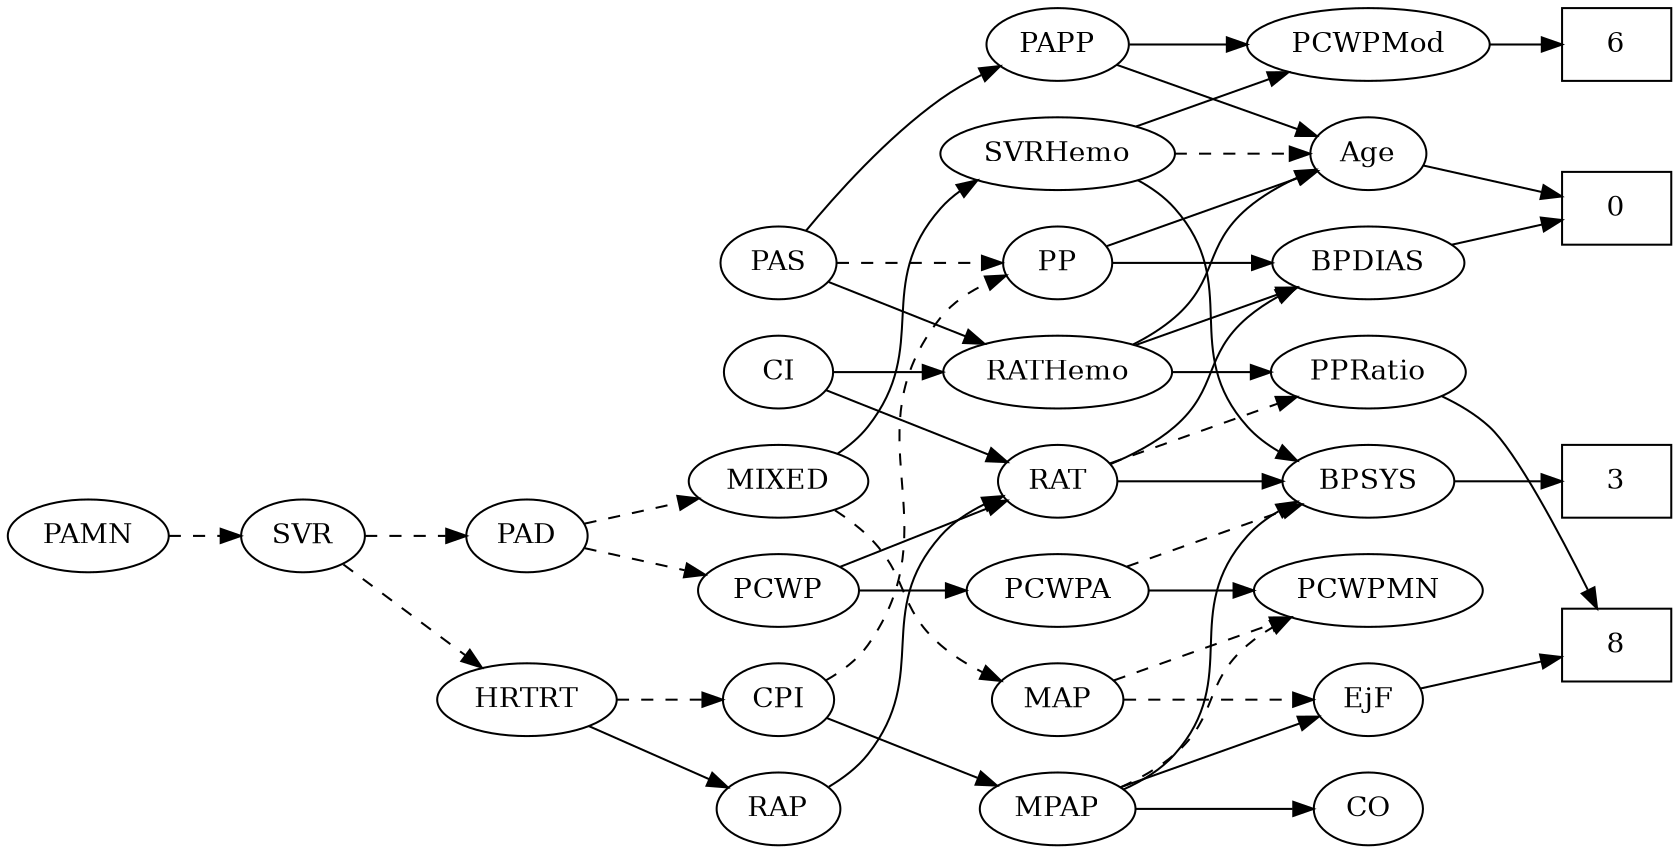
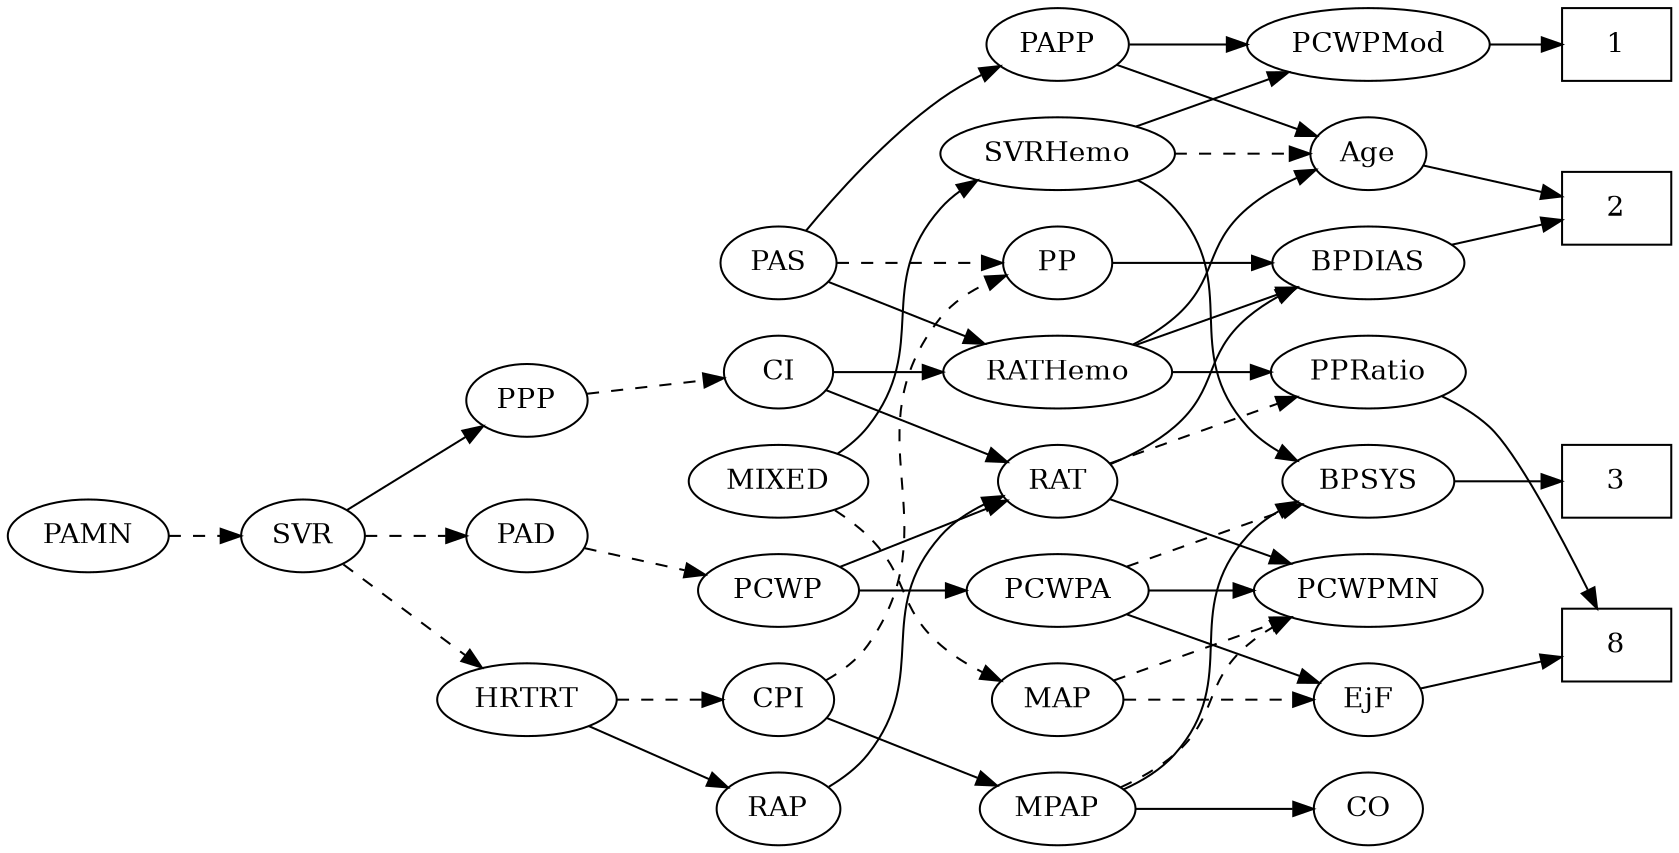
(1617, 44) -> (1617, 44)
(1617, 208) -> (1617, 208)
(1202, 212) -> none
none -> (527, 400)
(1190, 481) -> (1191, 528)
(631, 513) -> none
(1210, 755) -> (1192, 638)
